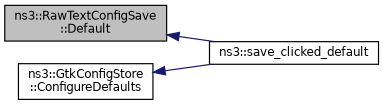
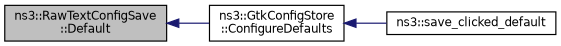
(197, 39) -> (194, 23)
